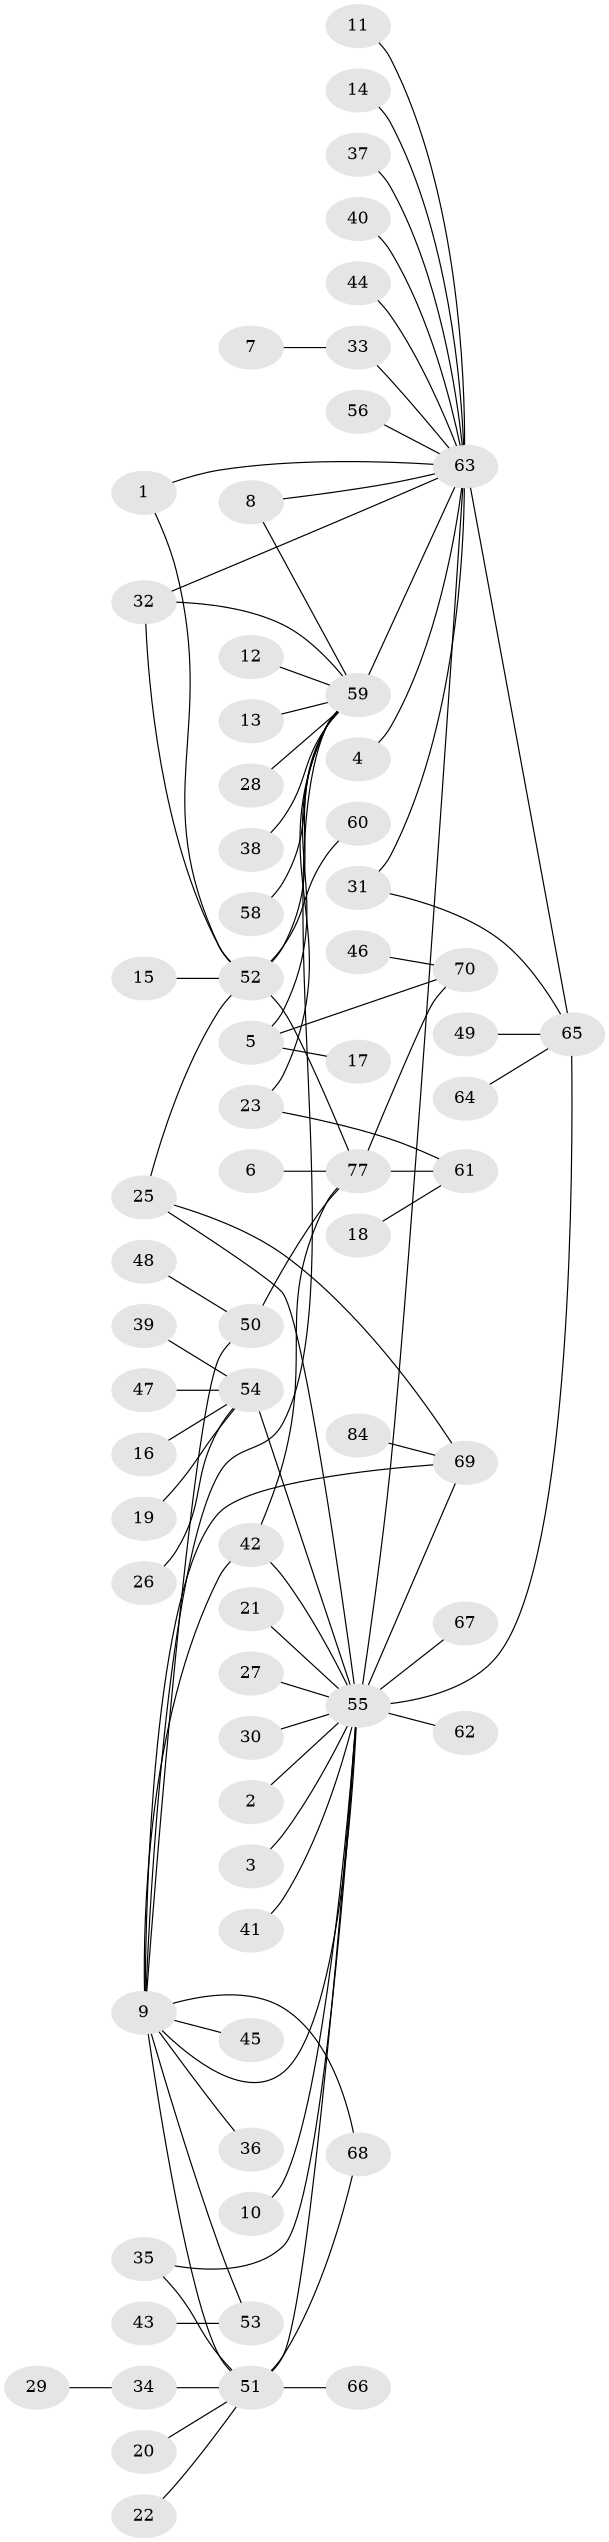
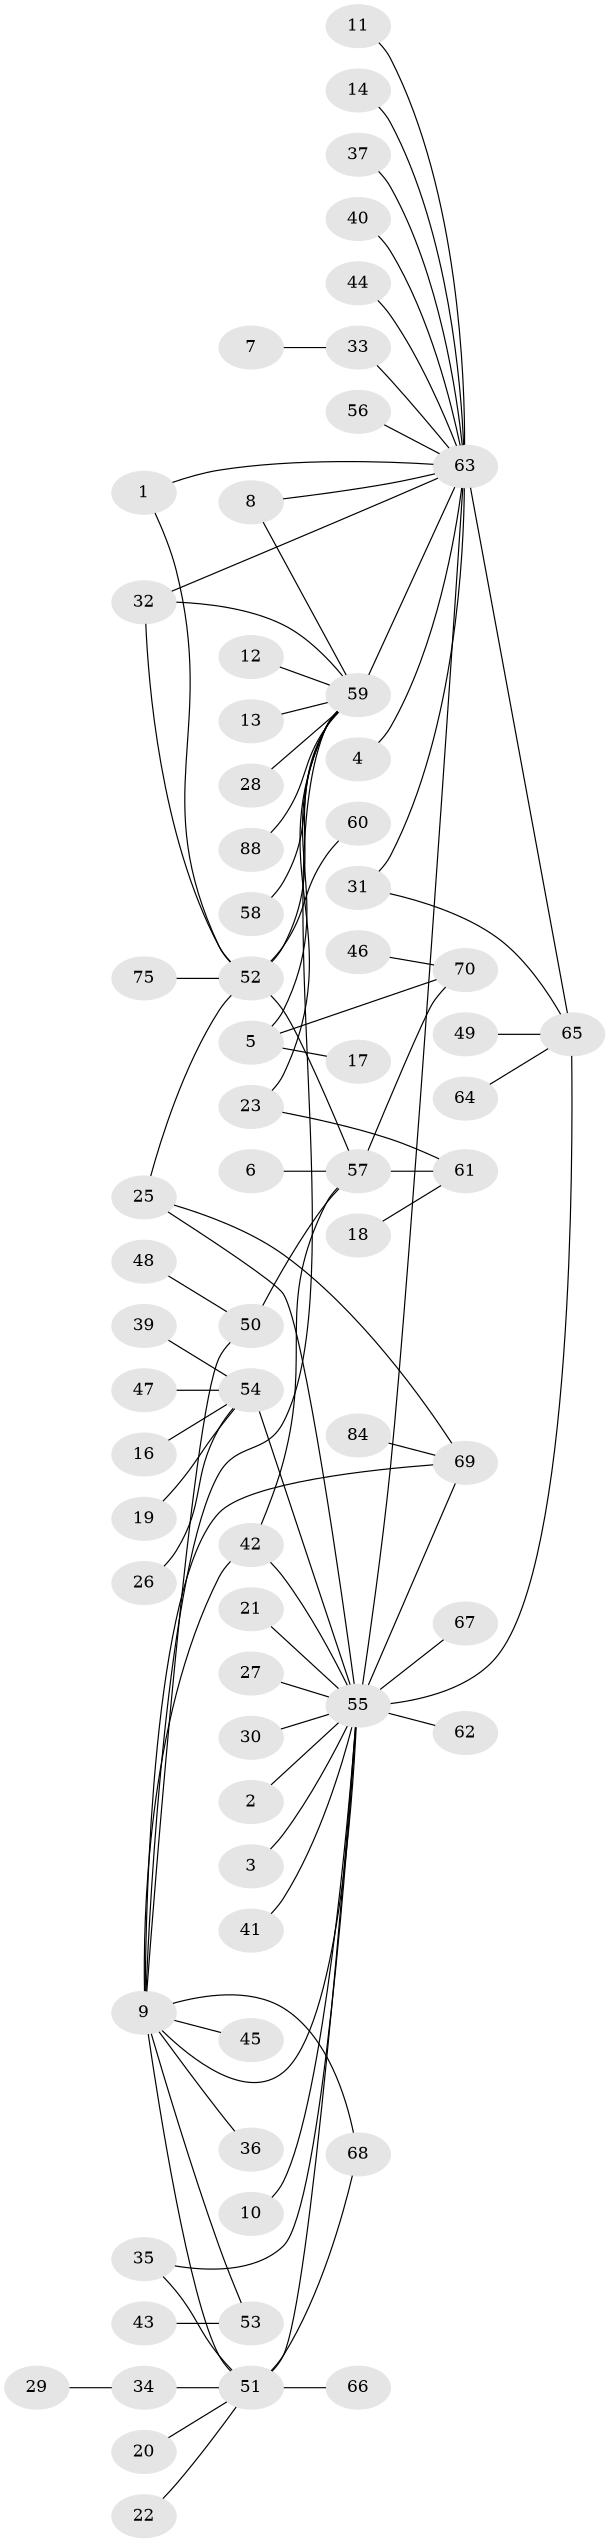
(251, 850) -> (251, 850)
(144, 978) -> (144, 978)
(358, 1171) -> (358, 1171)
